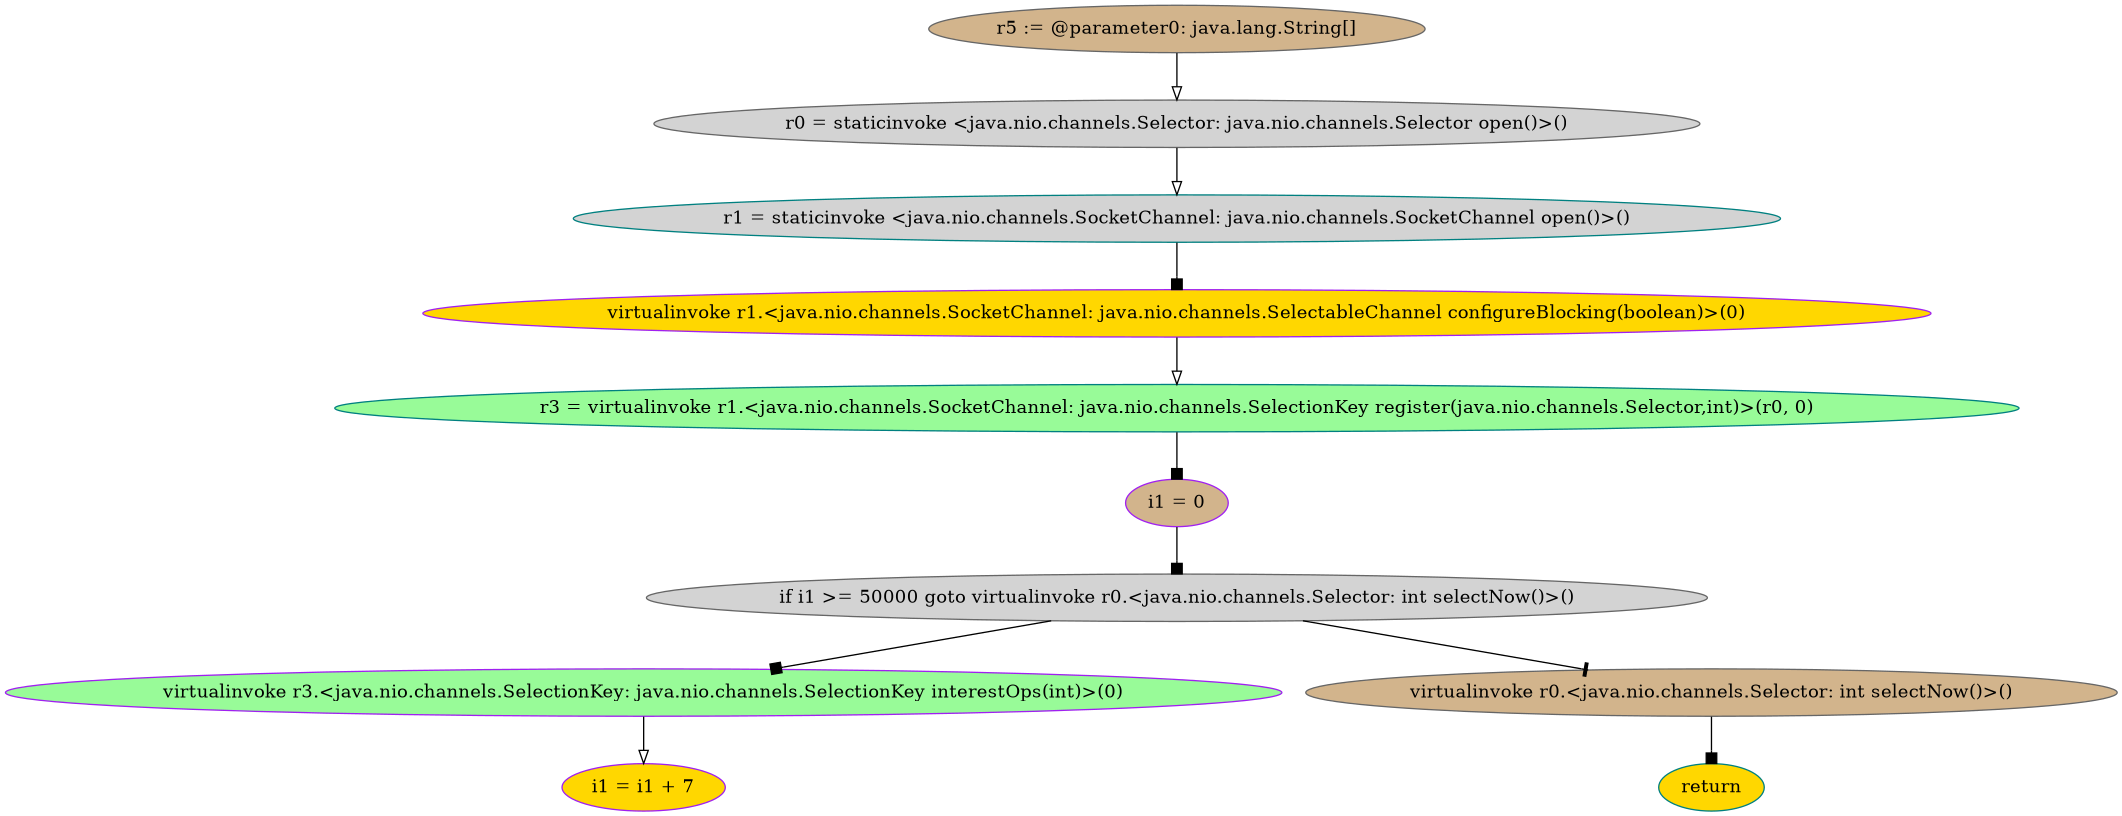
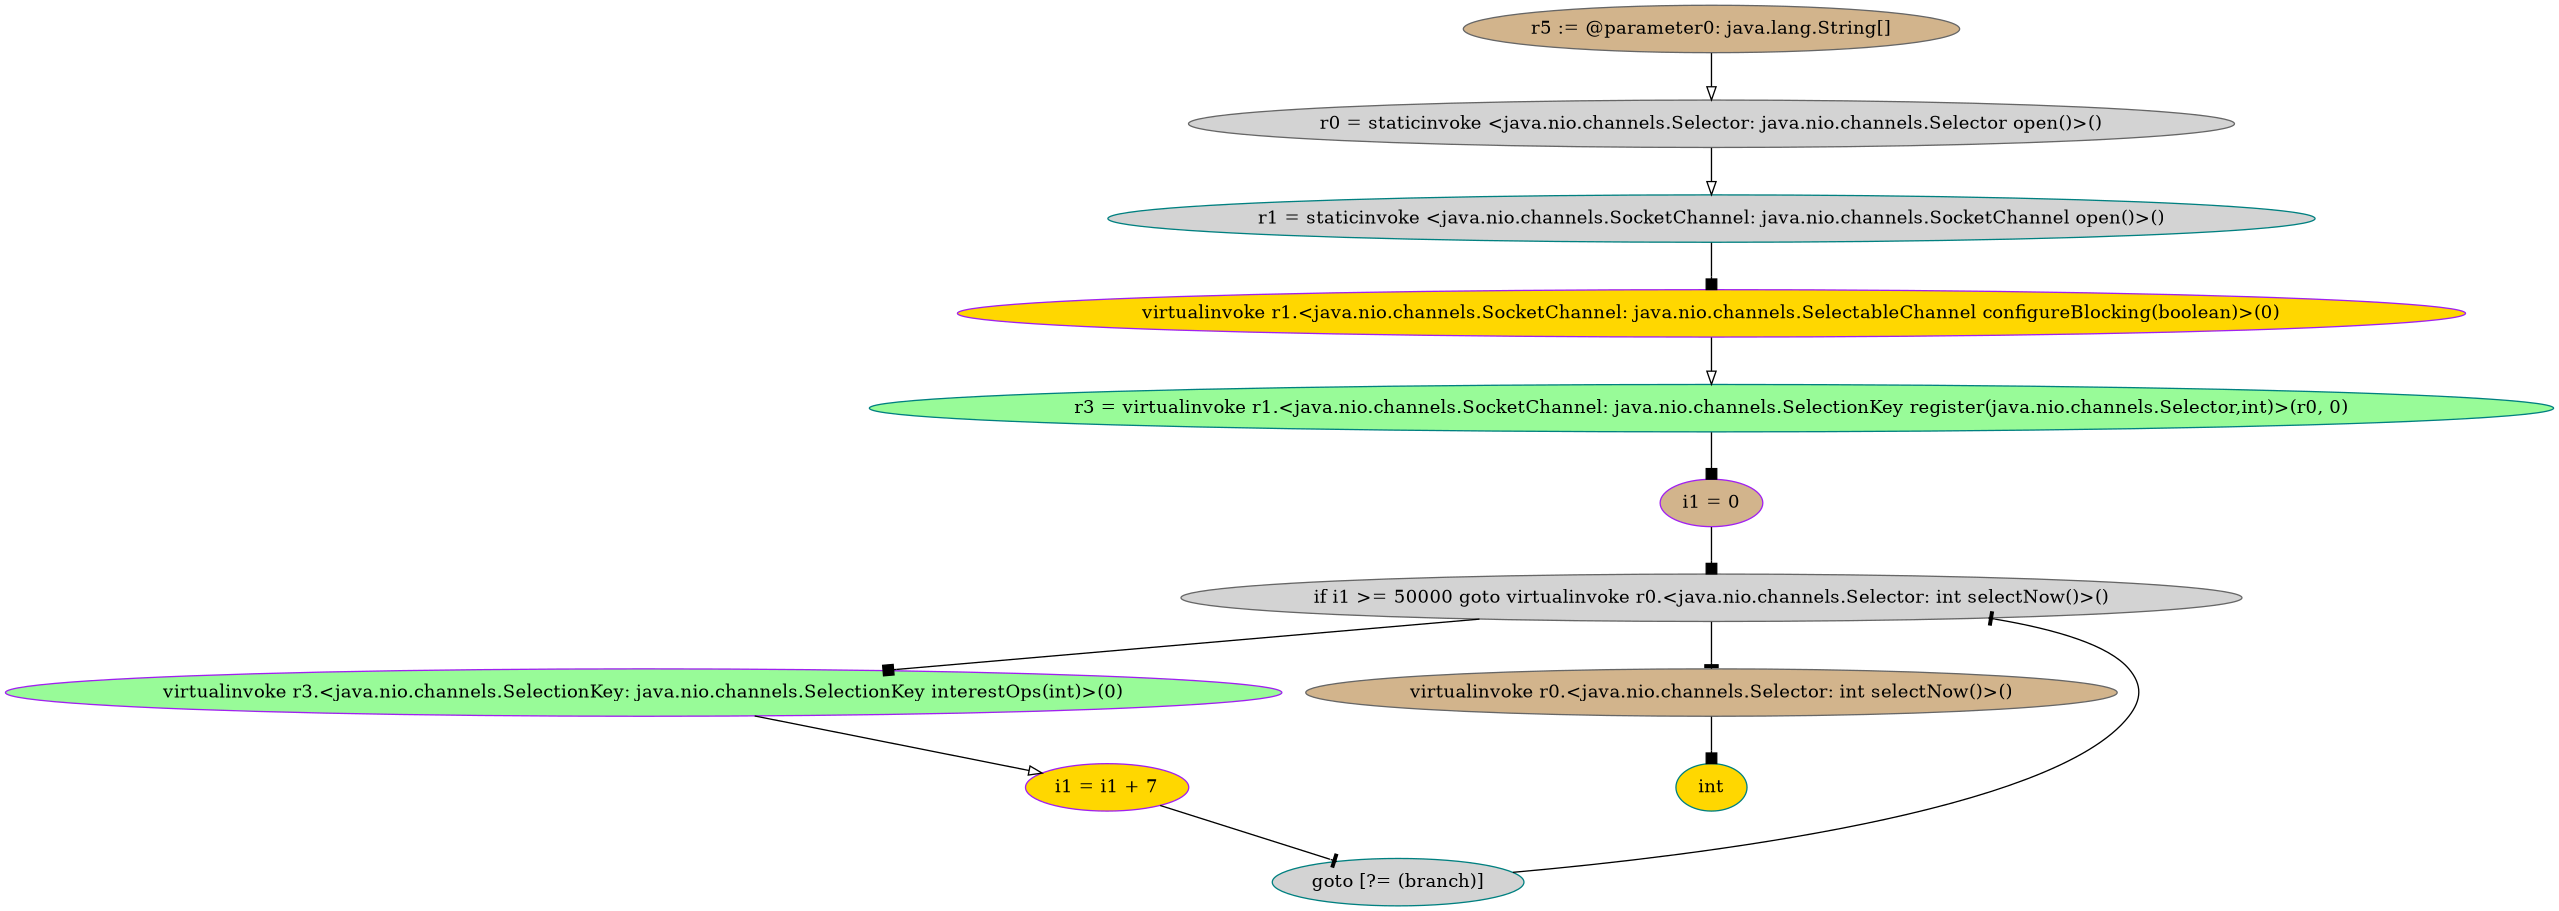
(1712, 787) -> (1712, 787)
none -> (1398, 882)
